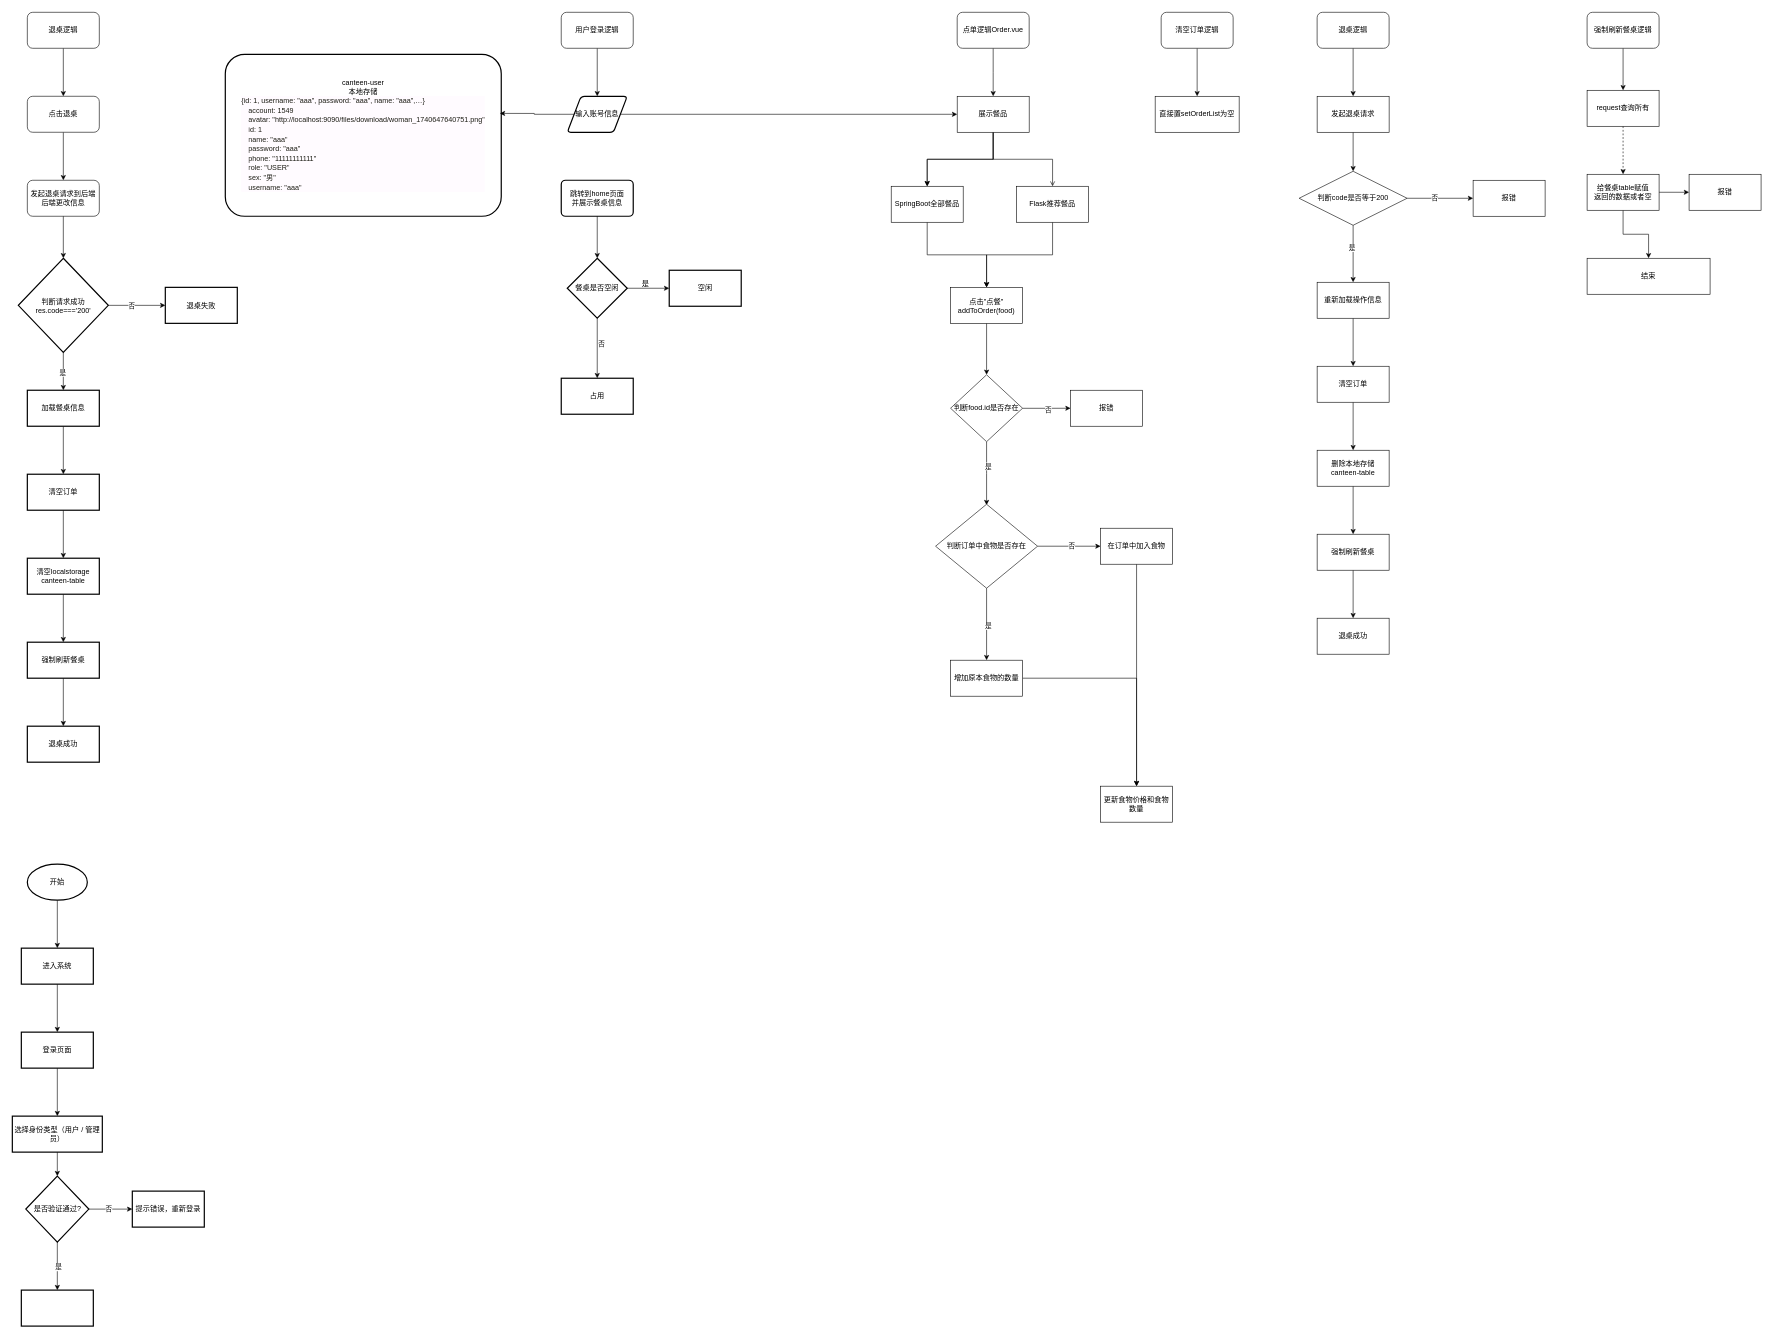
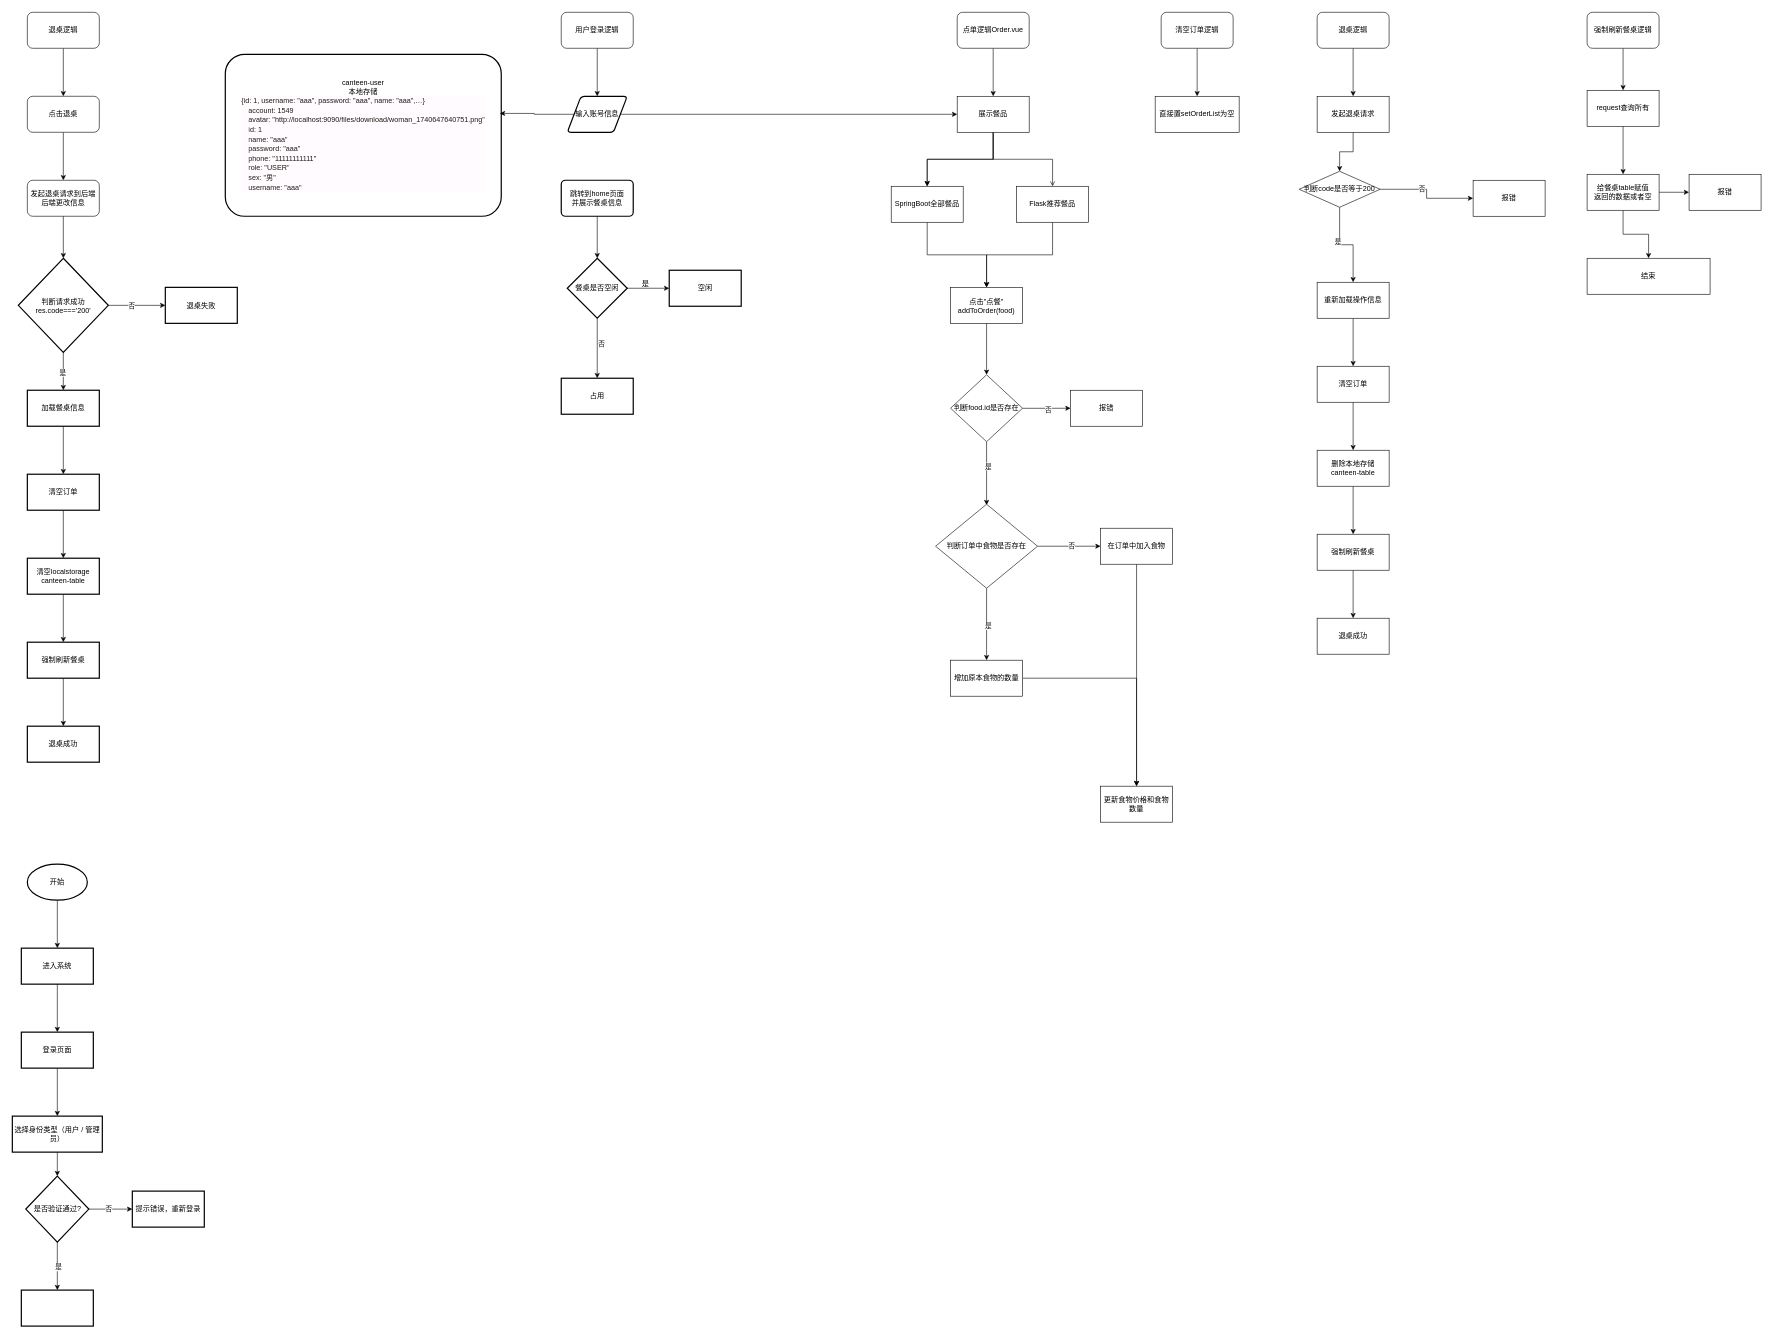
(1623, 148) -> (1623, 148)
(1353, 198) -> (1340, 189)
